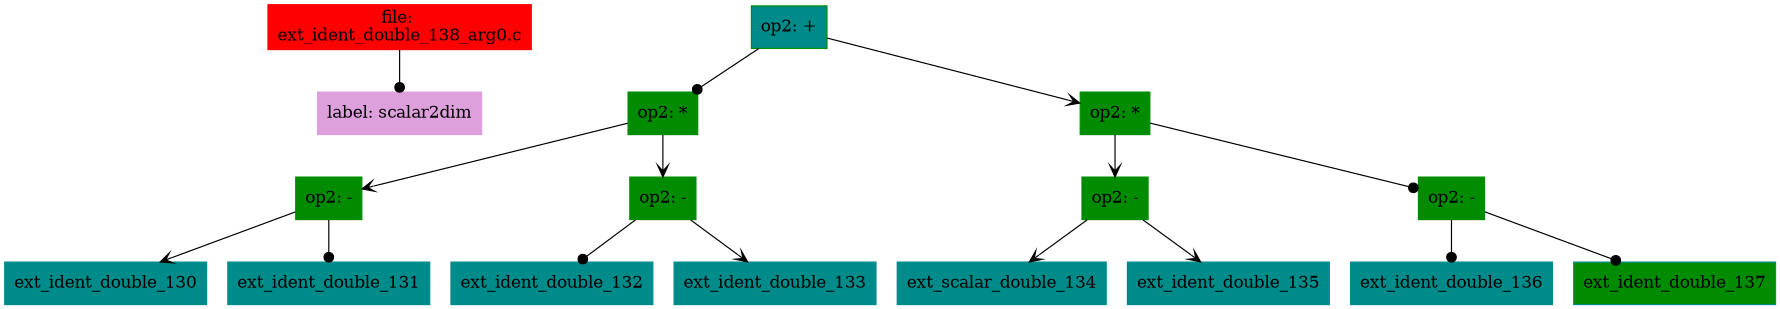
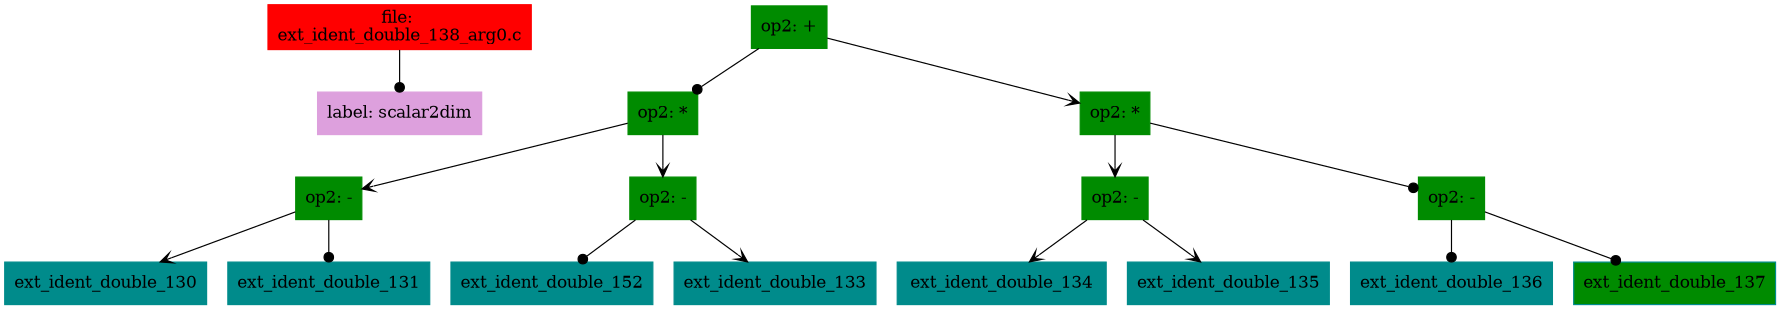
(789, 27) -> (789, 27)
(552, 283) -> (552, 283)
(1002, 283) -> (1002, 283)
